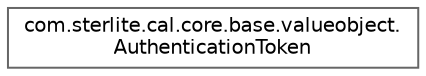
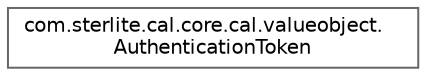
(213, 38) -> (213, 38)
